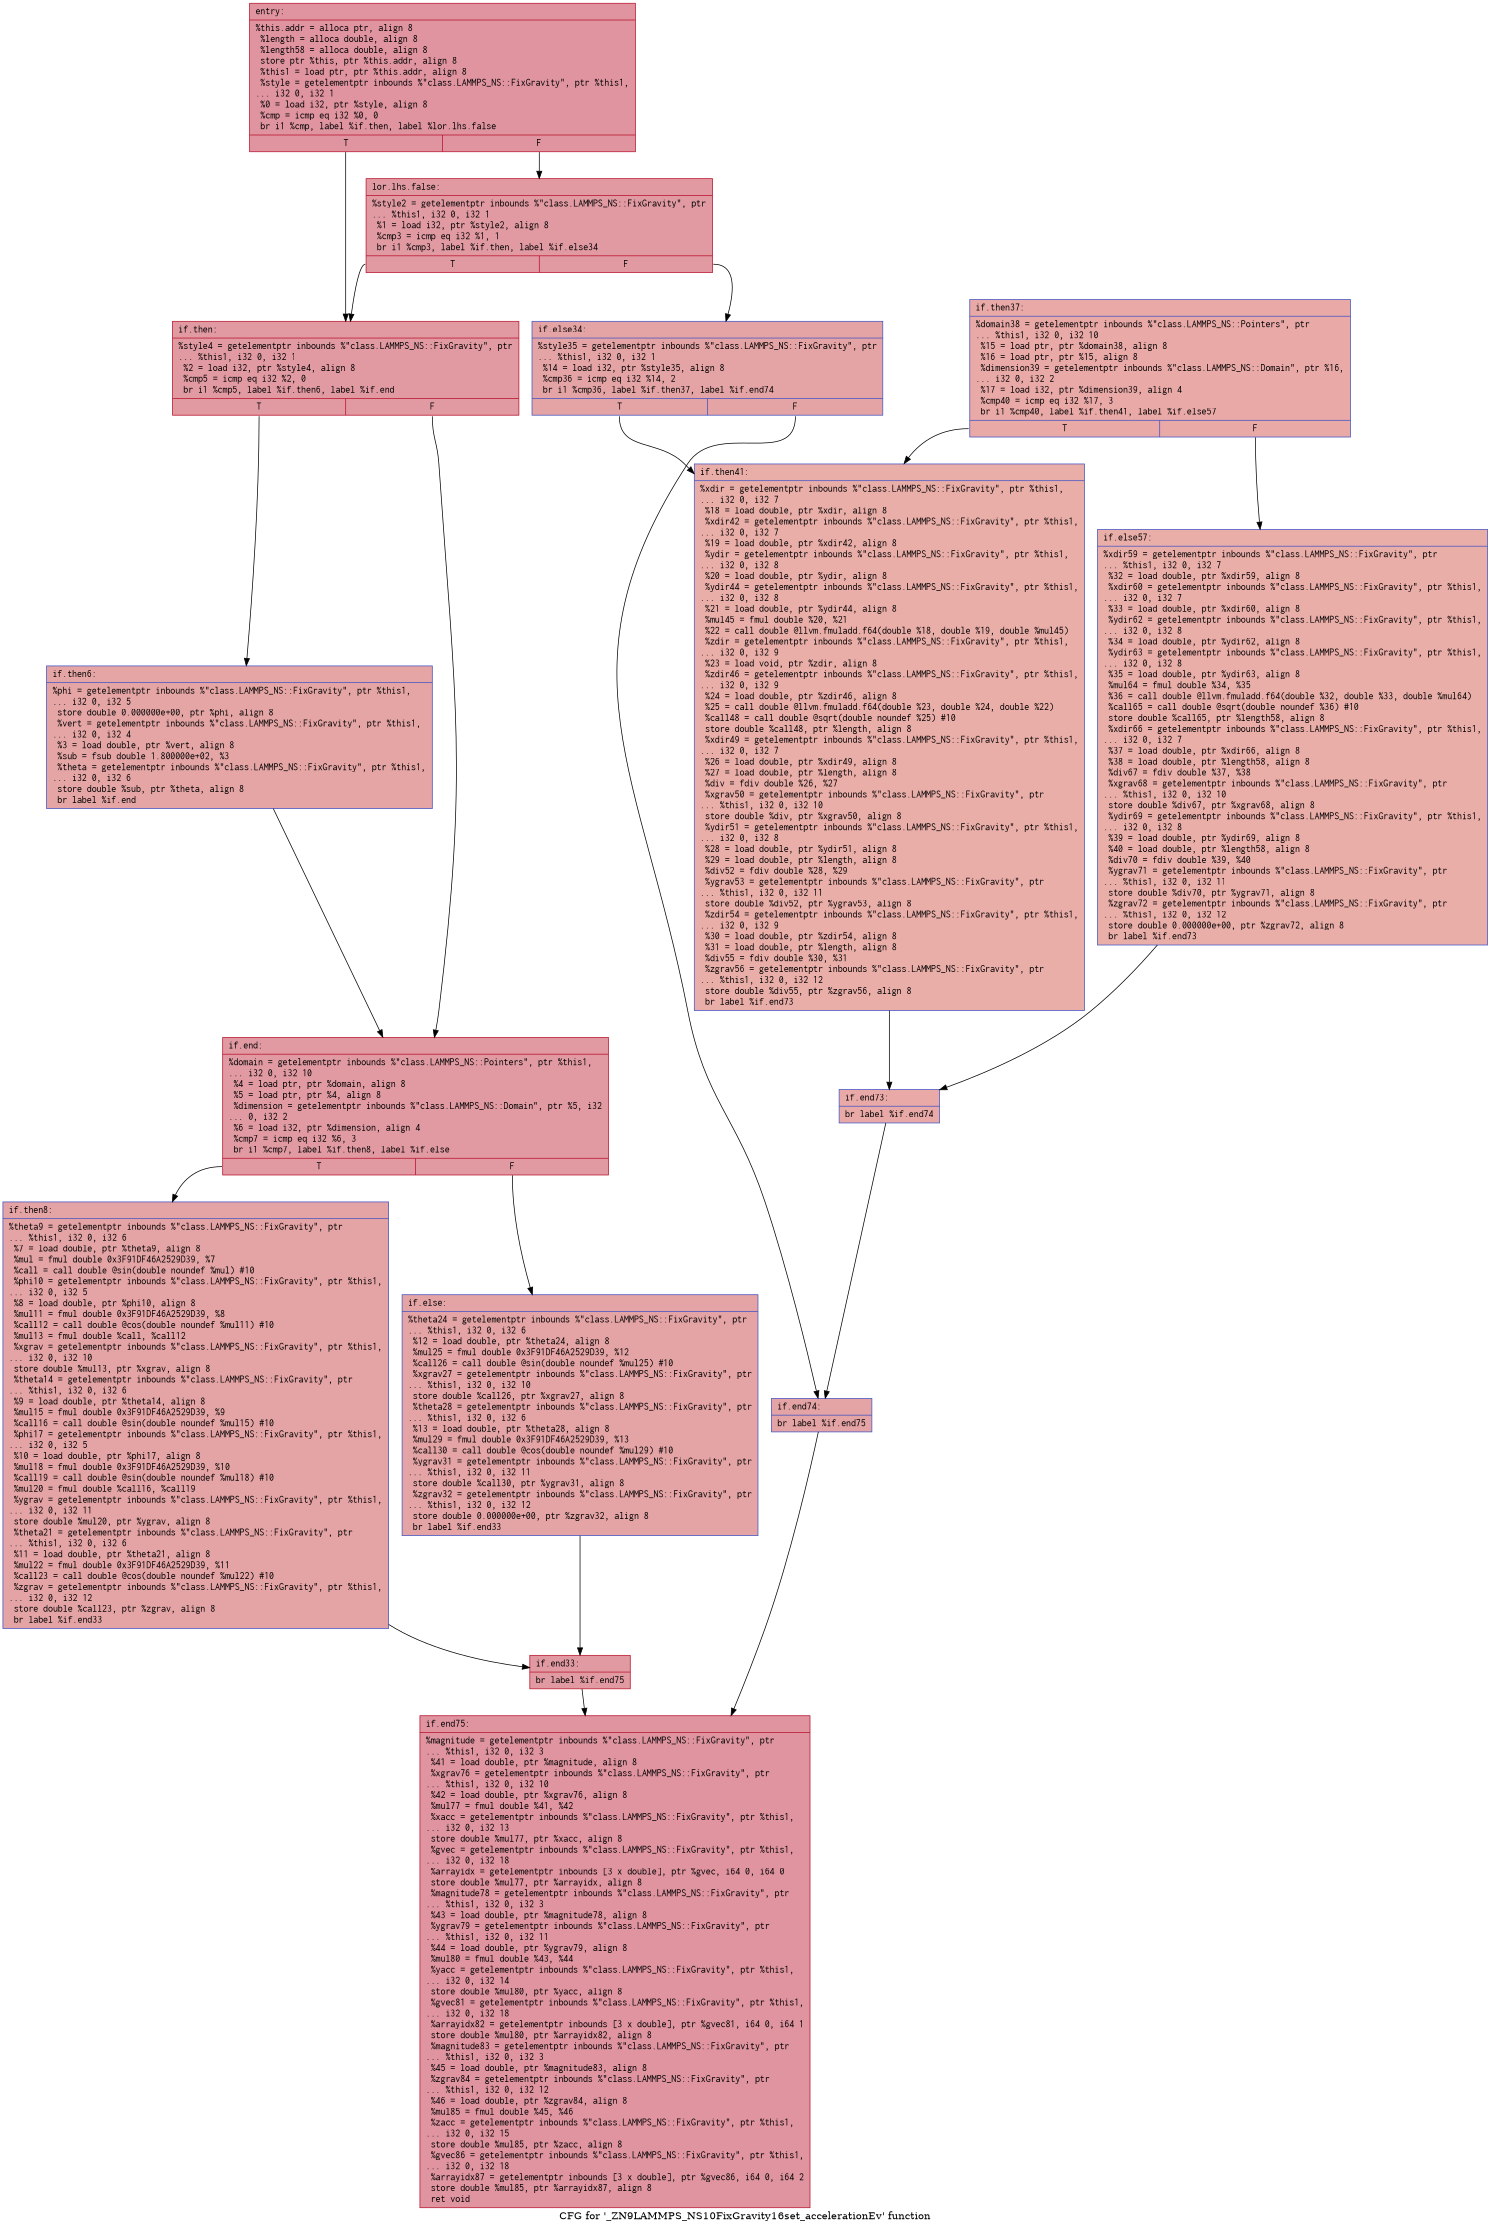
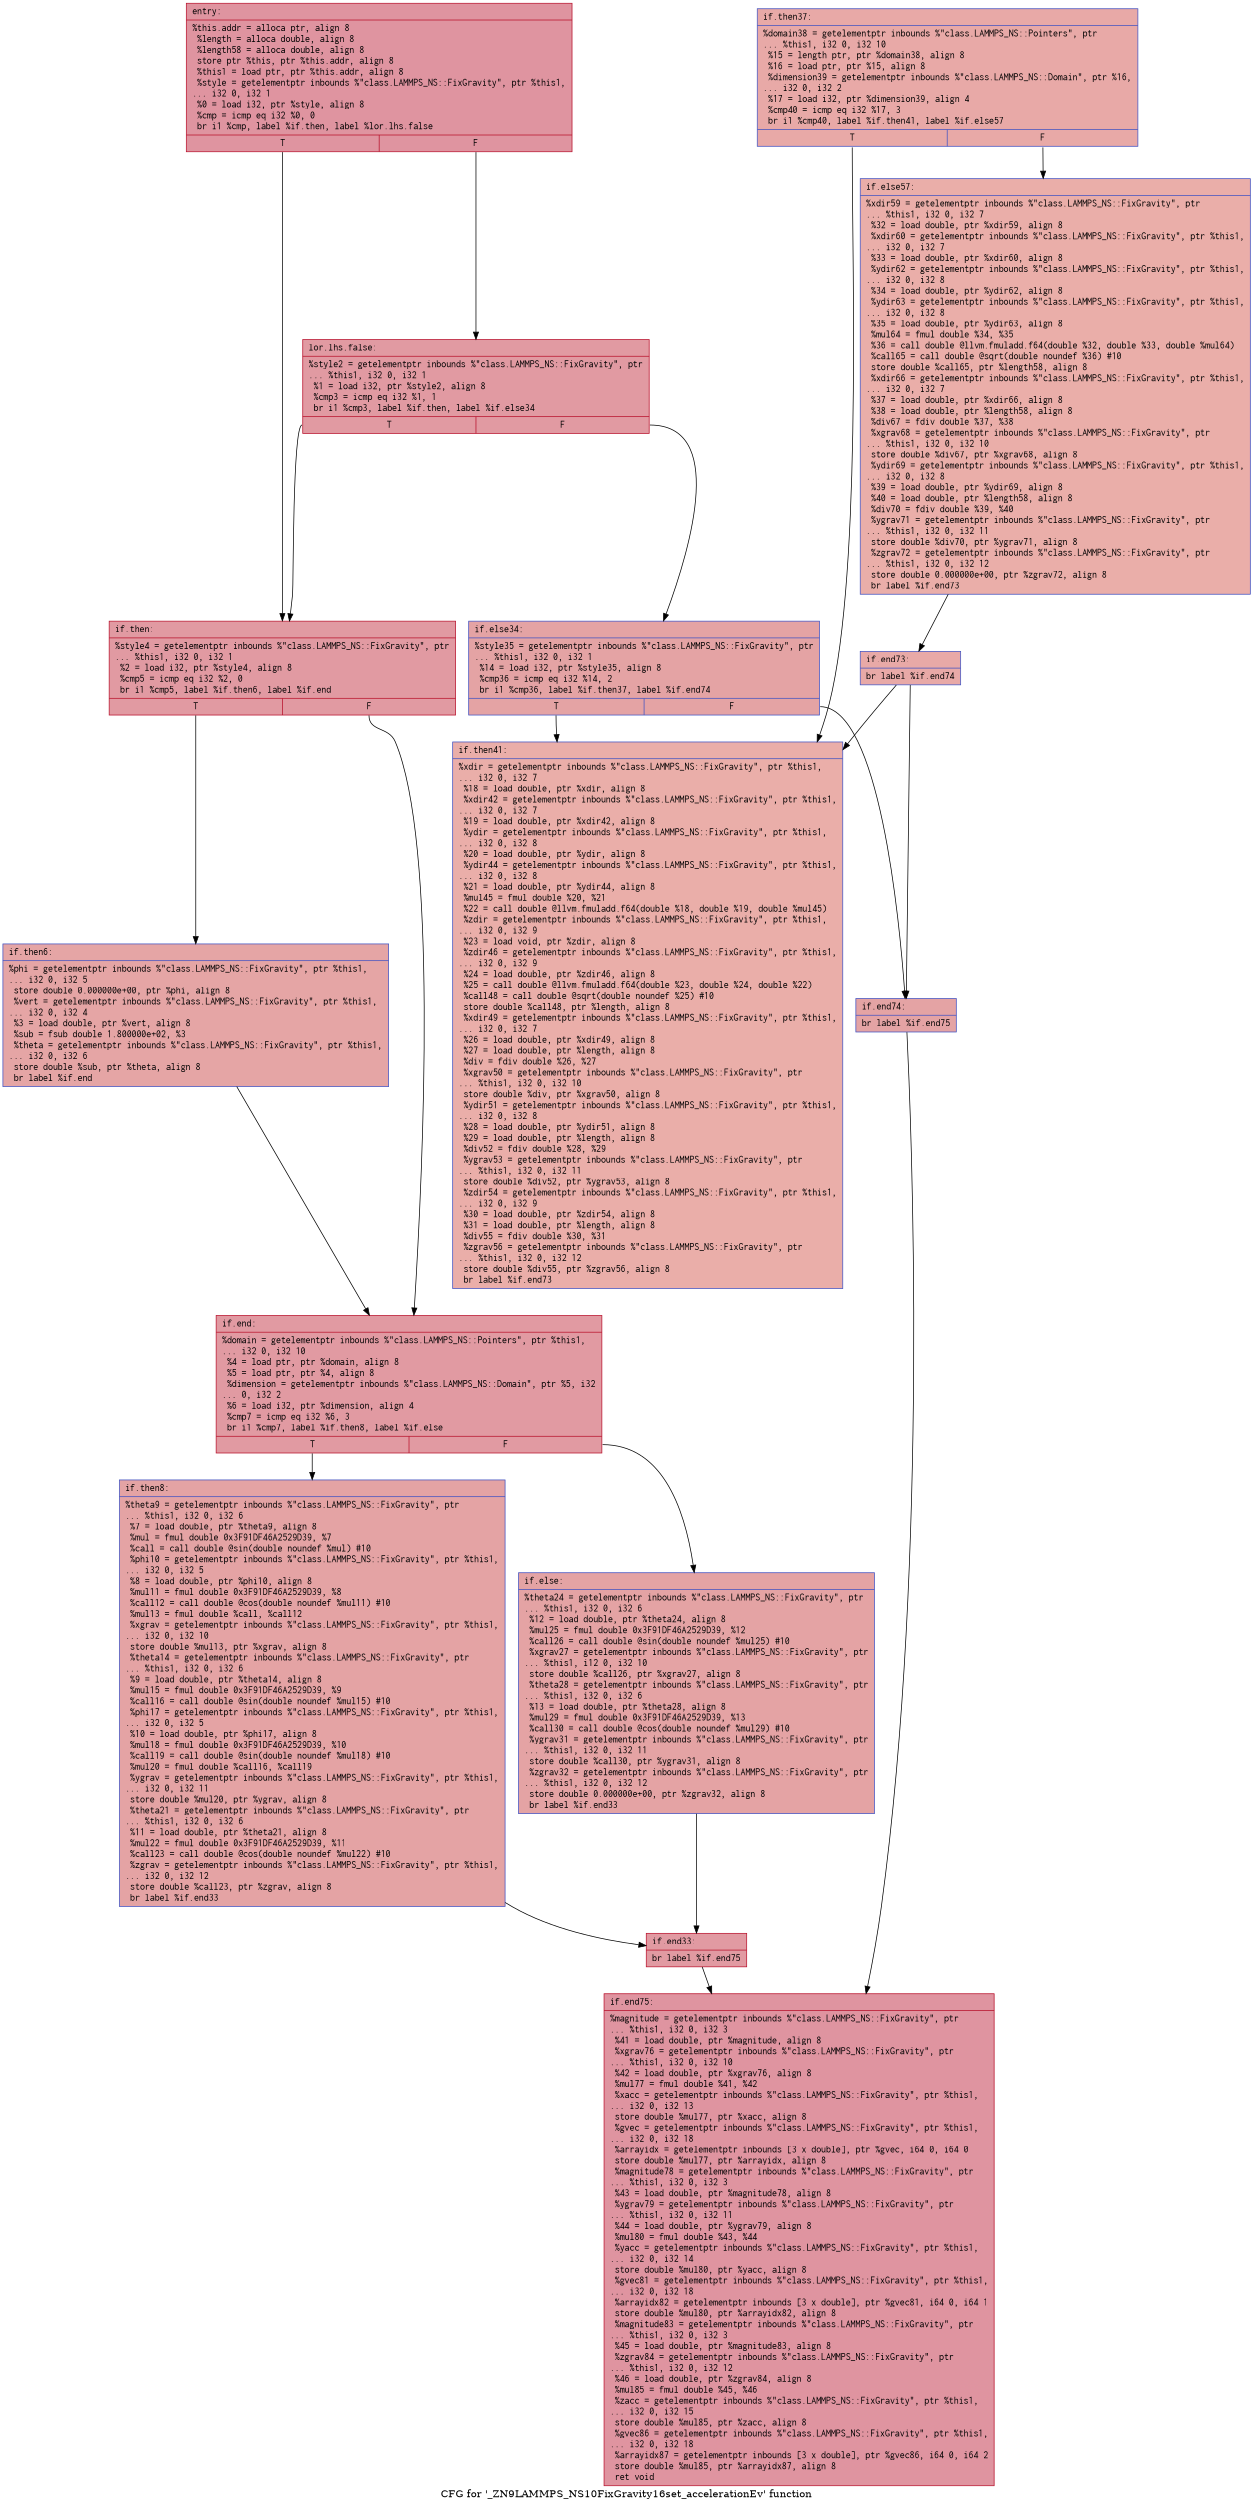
(1072, 346) -> (864, 55)
(889, 1046) -> (872, 714)
(469, 1385) -> (586, 1663)
